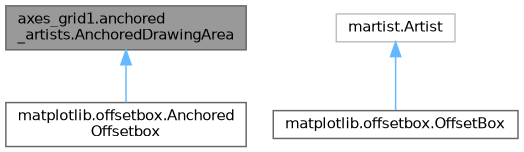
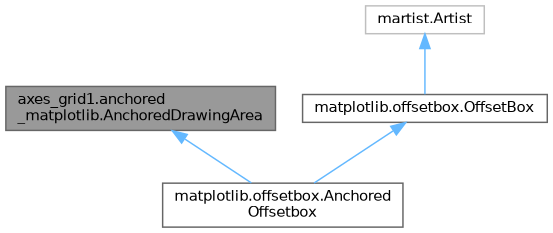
(126, 28) -> (141, 108)
none -> (354, 157)
